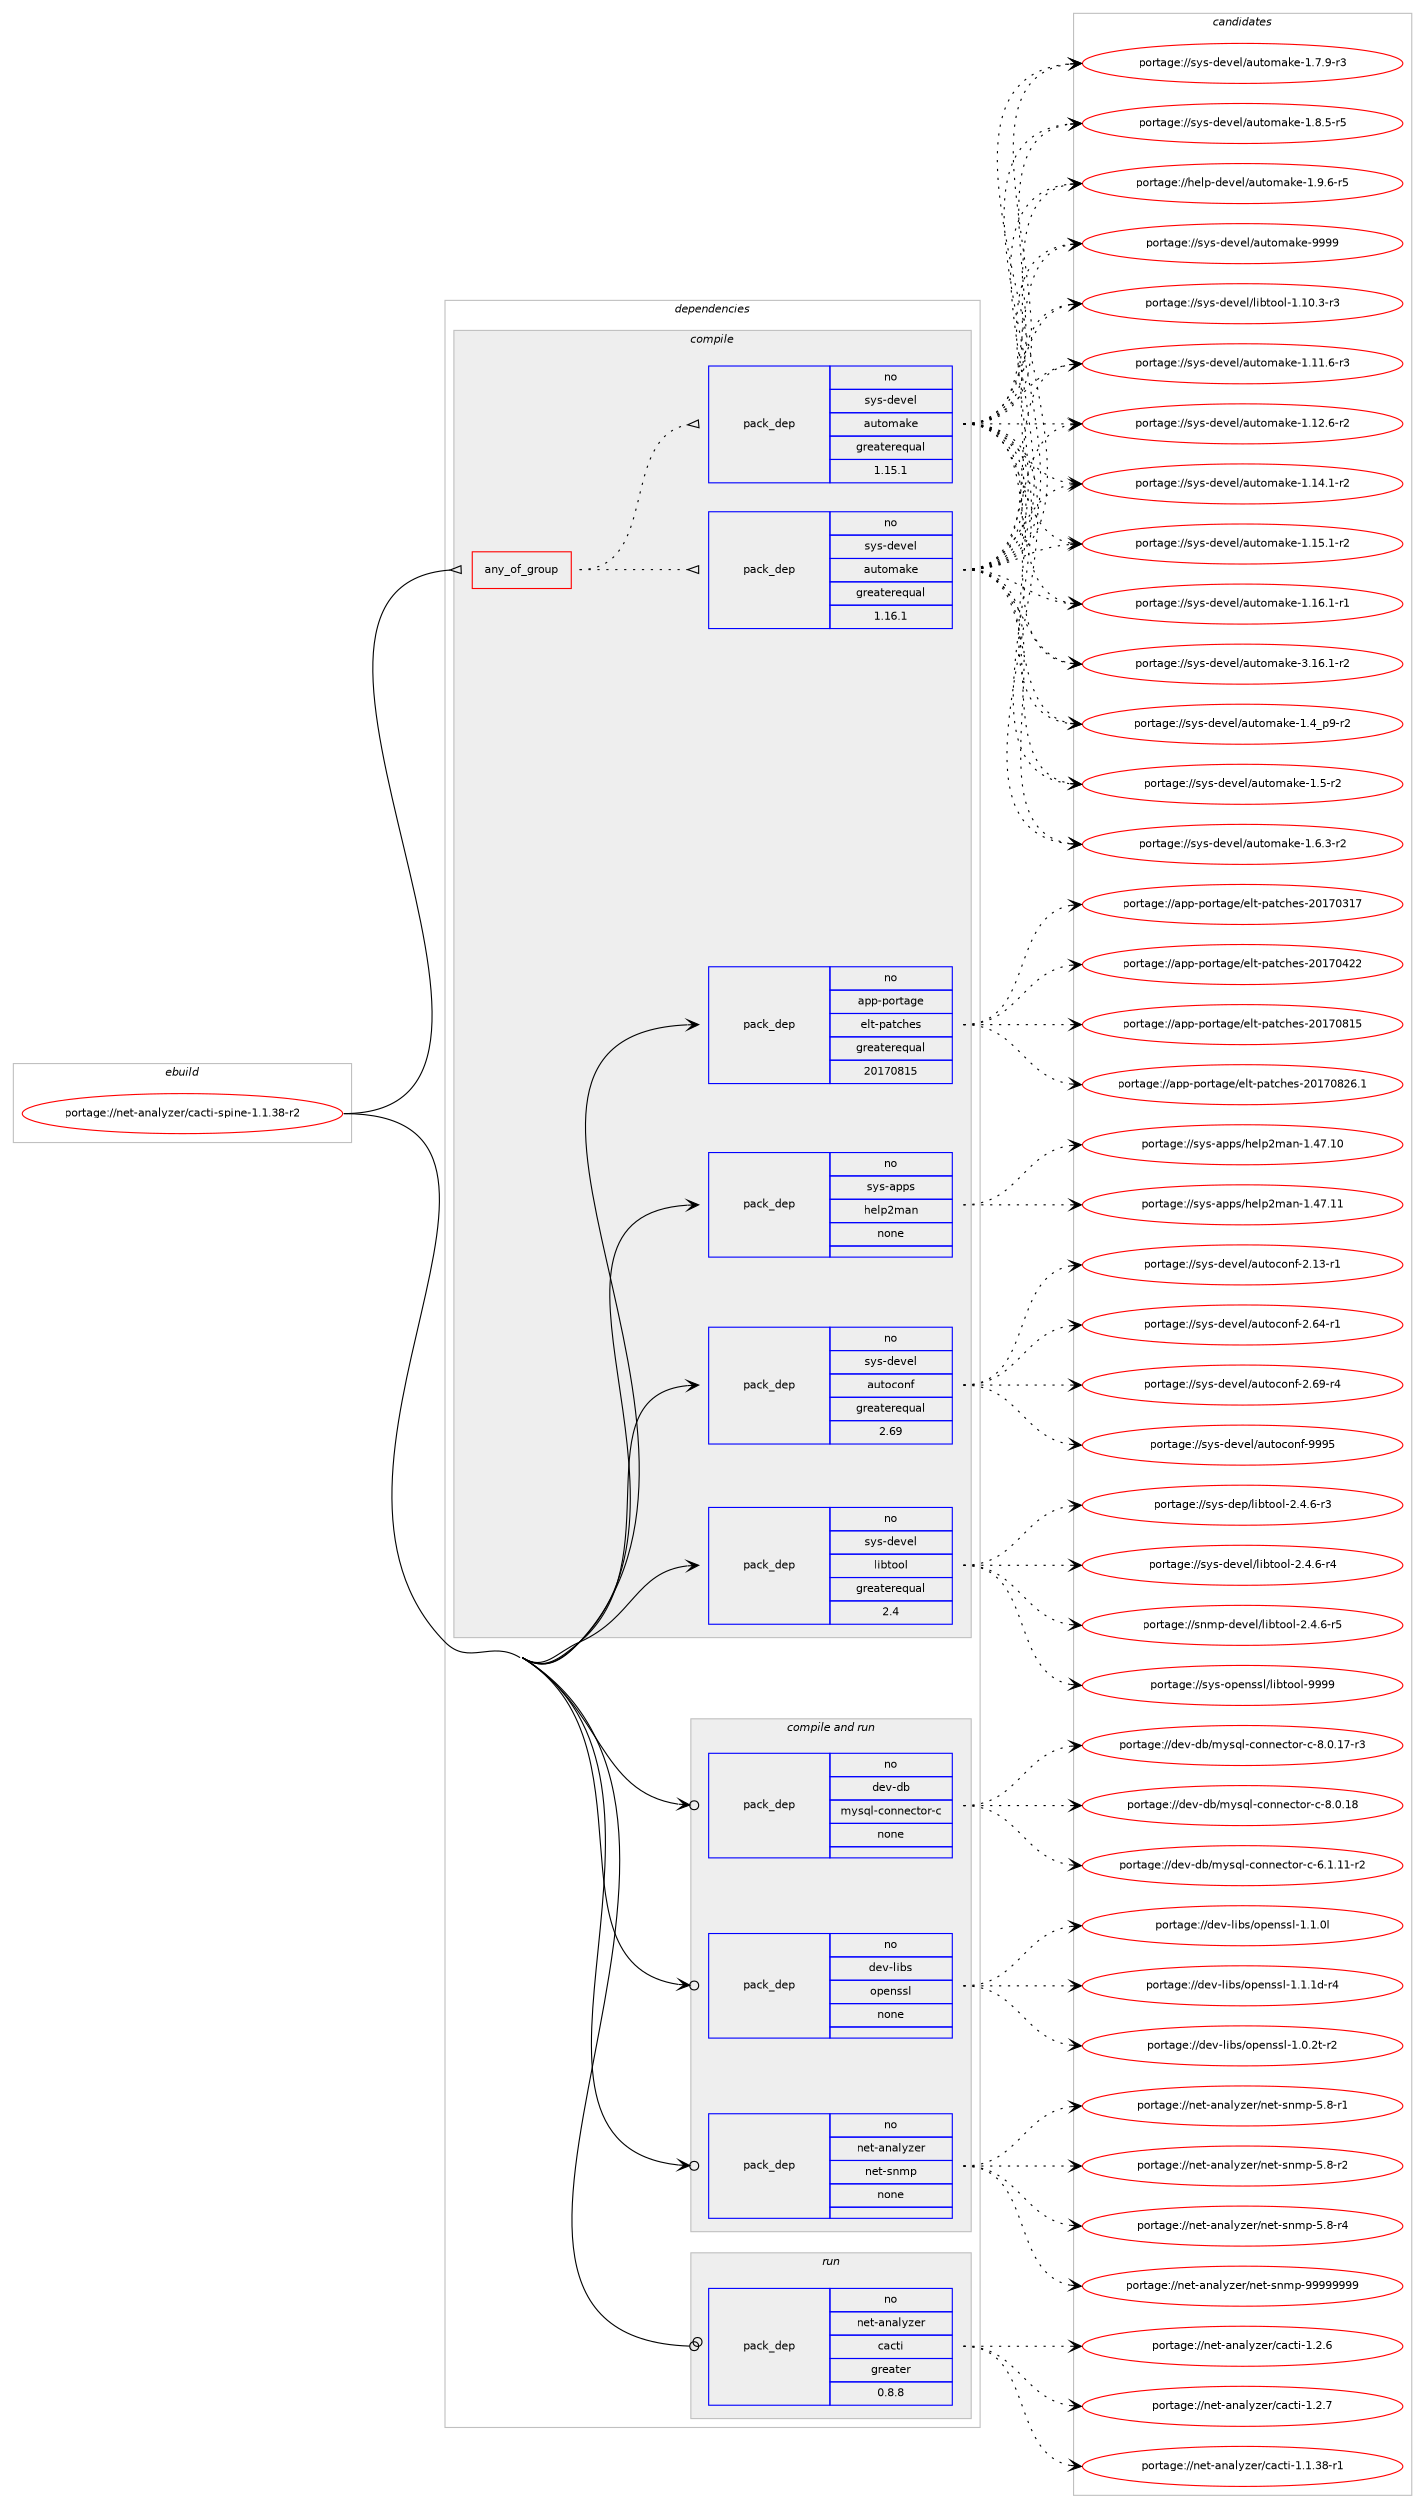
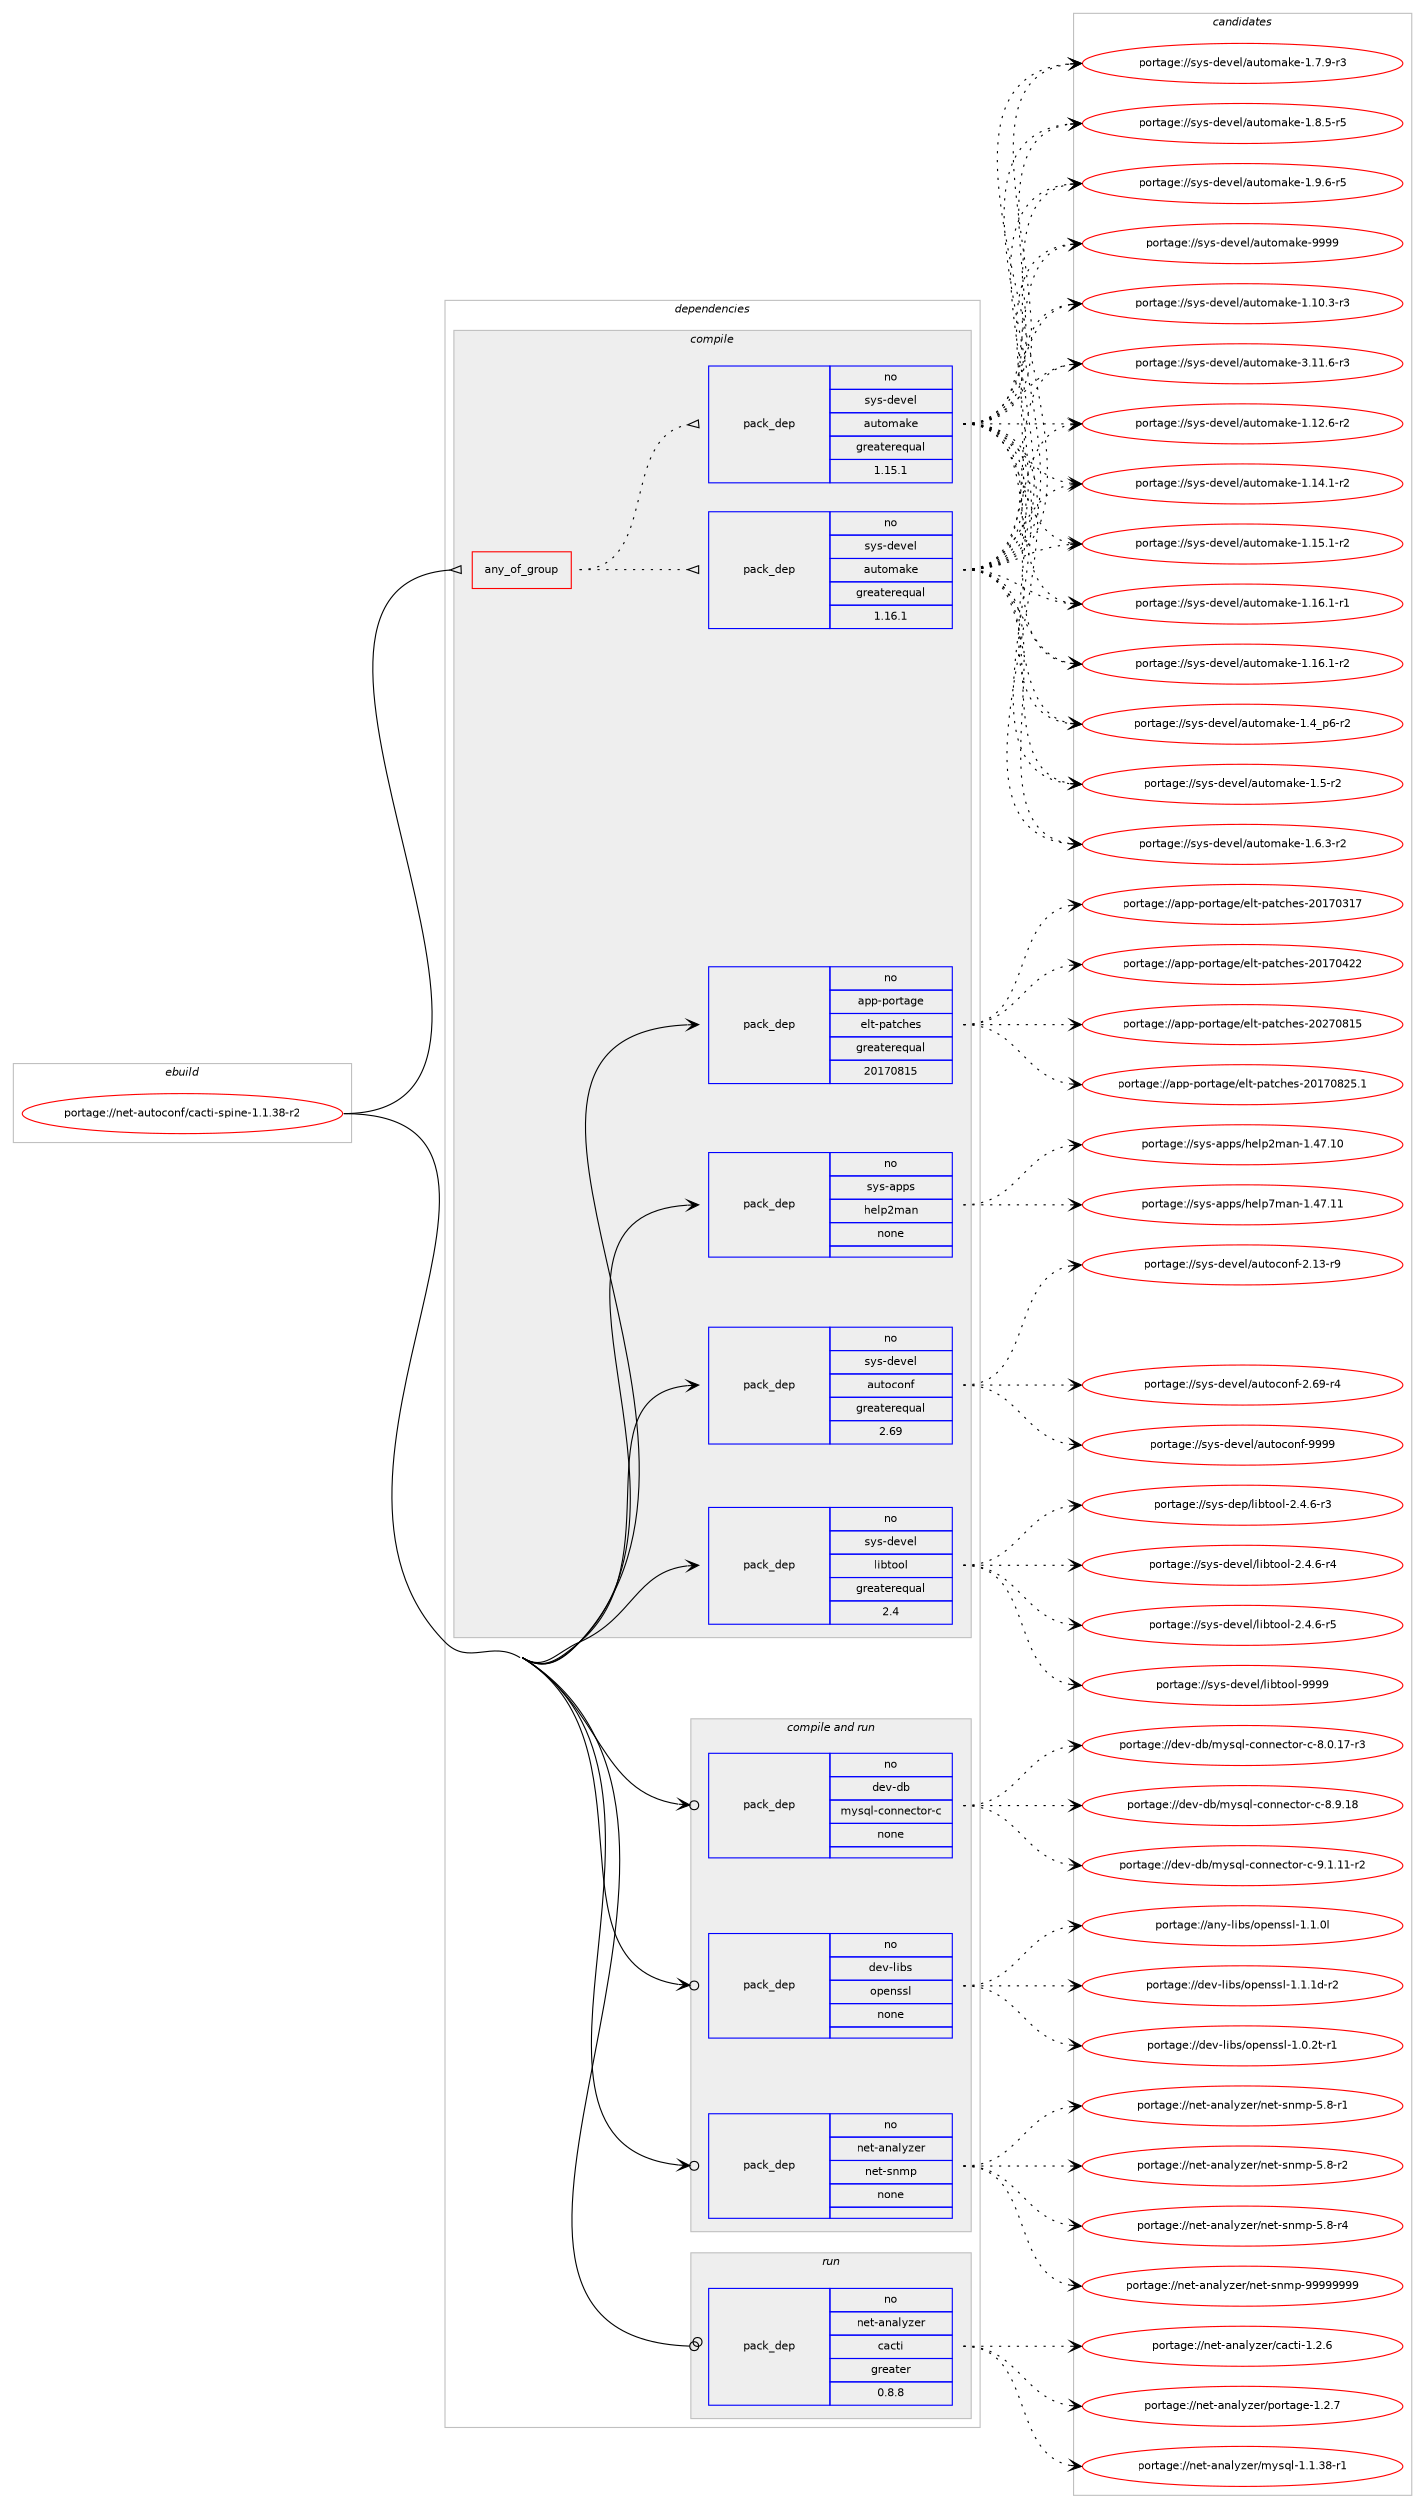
(1243, 184) -> (1243, 184)
(1243, 304) -> (1243, 304)
(1243, 364) -> (1243, 364)
(1243, 664) -> (1243, 664)
(1243, 724) -> (1243, 724)
(1243, 1025) -> (1243, 1025)
(1243, 1085) -> (1243, 1085)
(182, 1114) -> (182, 1114)
(1243, 1205) -> (1243, 1205)
(1243, 1265) -> (1243, 1265)
(1243, 1325) -> none
(1243, 1445) -> (1243, 1445)
(1243, 1625) -> (1243, 1625)
(1243, 1685) -> (1243, 1685)
(1243, 1806) -> (1243, 1806)
(1243, 1866) -> (1243, 1866)
(1243, 1926) -> (1243, 1926)
(1243, 1986) -> (1243, 1986)
(1243, 2046) -> (1243, 2046)
(1243, 2406) -> (1243, 2406)
(1243, 2466) -> (1243, 2466)
